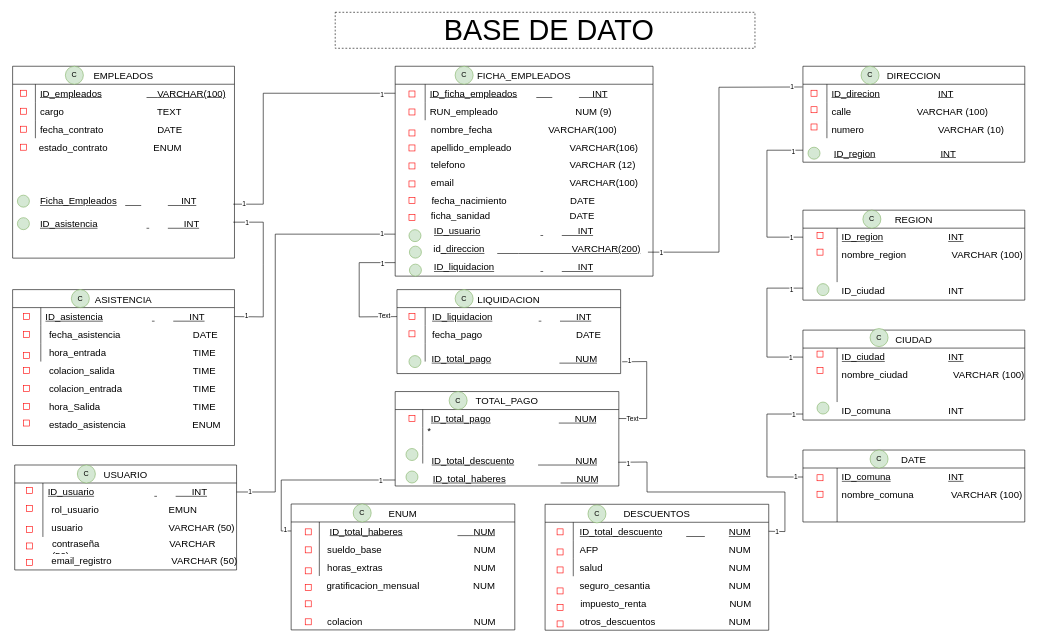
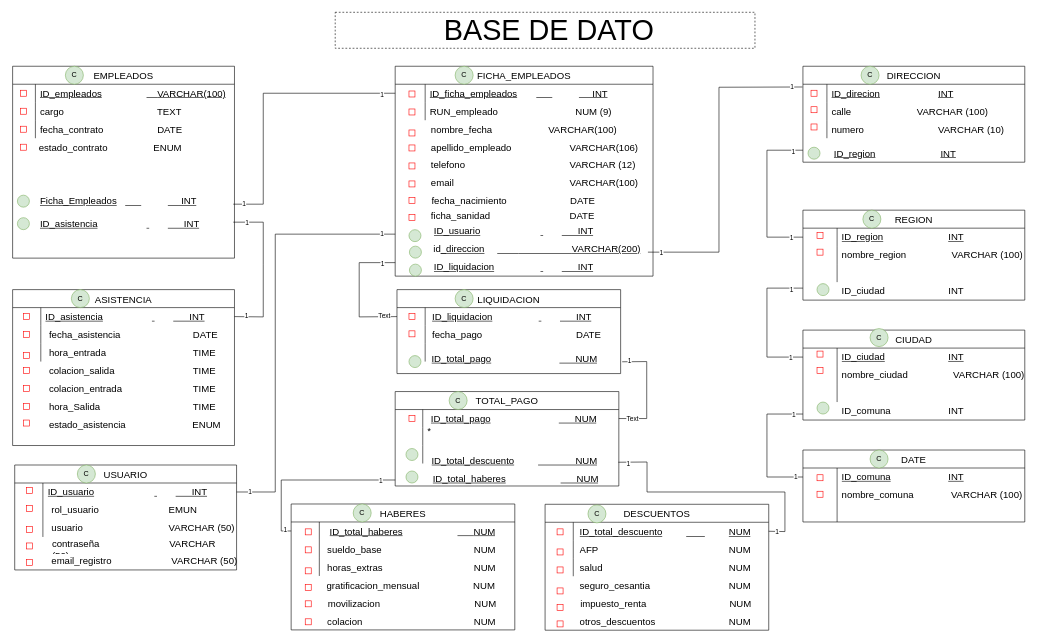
(403, 514) -> (403, 514)
none -> (417, 604)
